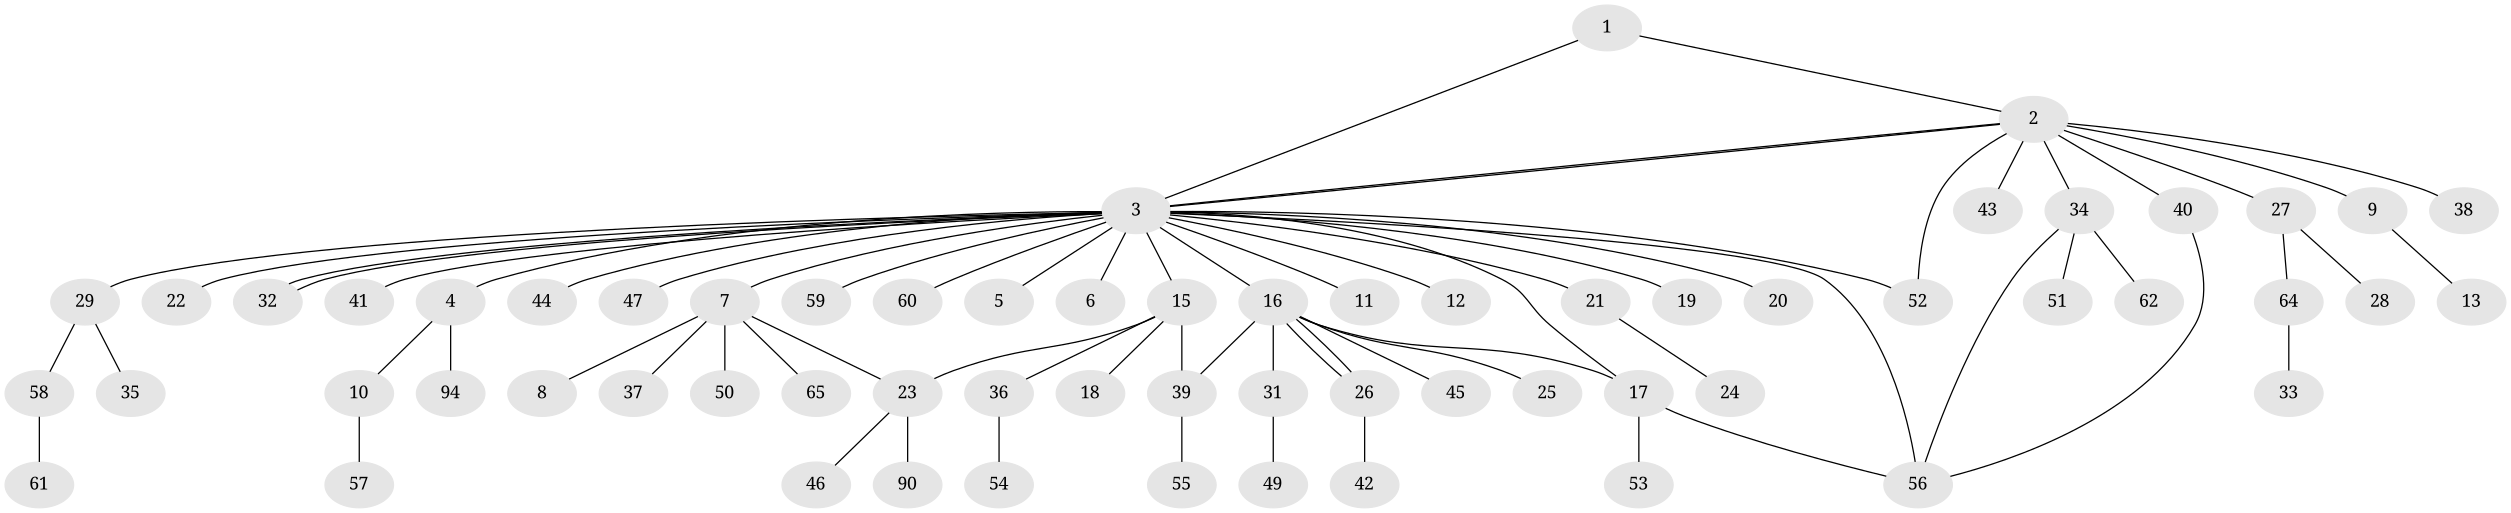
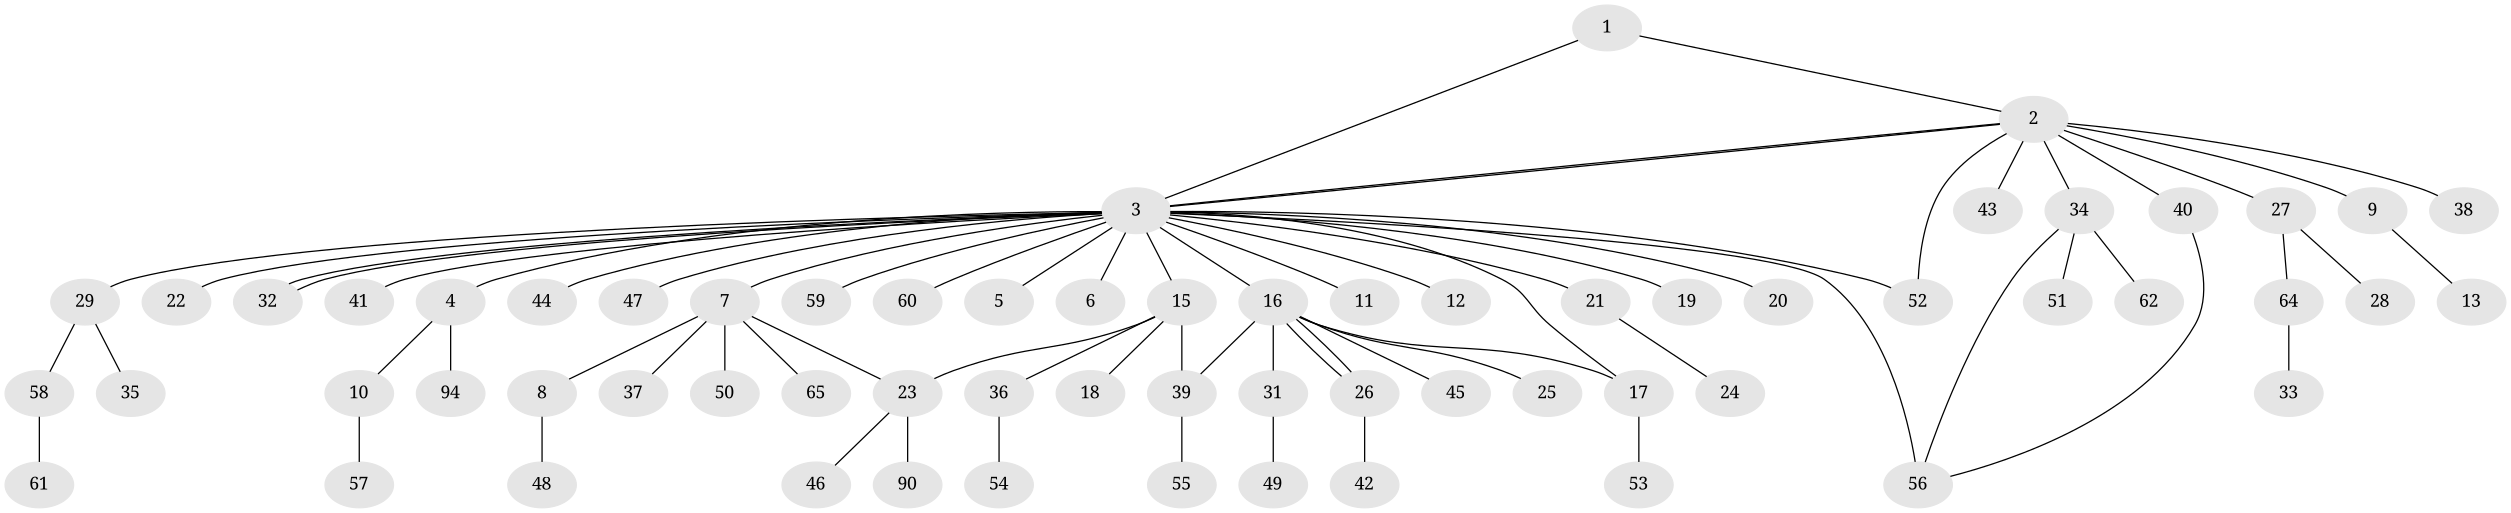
(1775, 446) -> none
none -> (542, 485)
